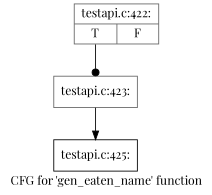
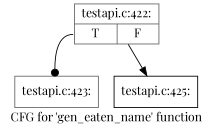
(96, 119) -> (135, 56)
